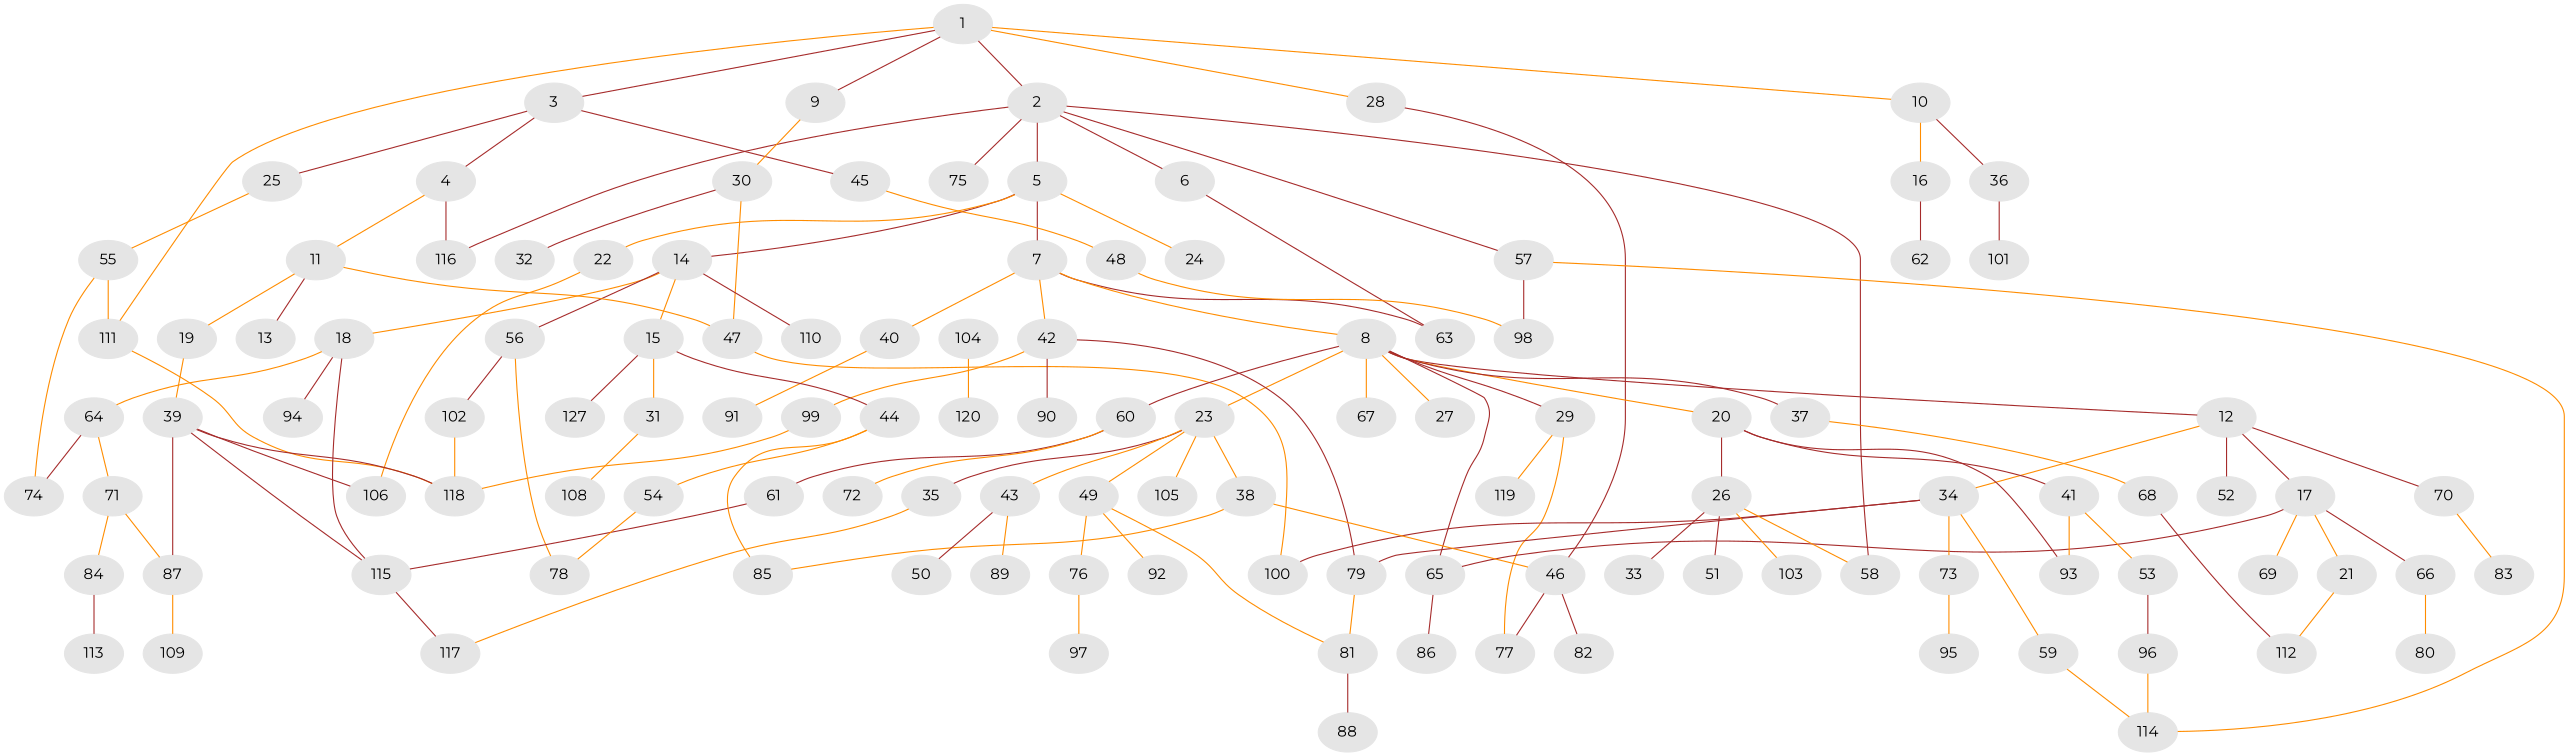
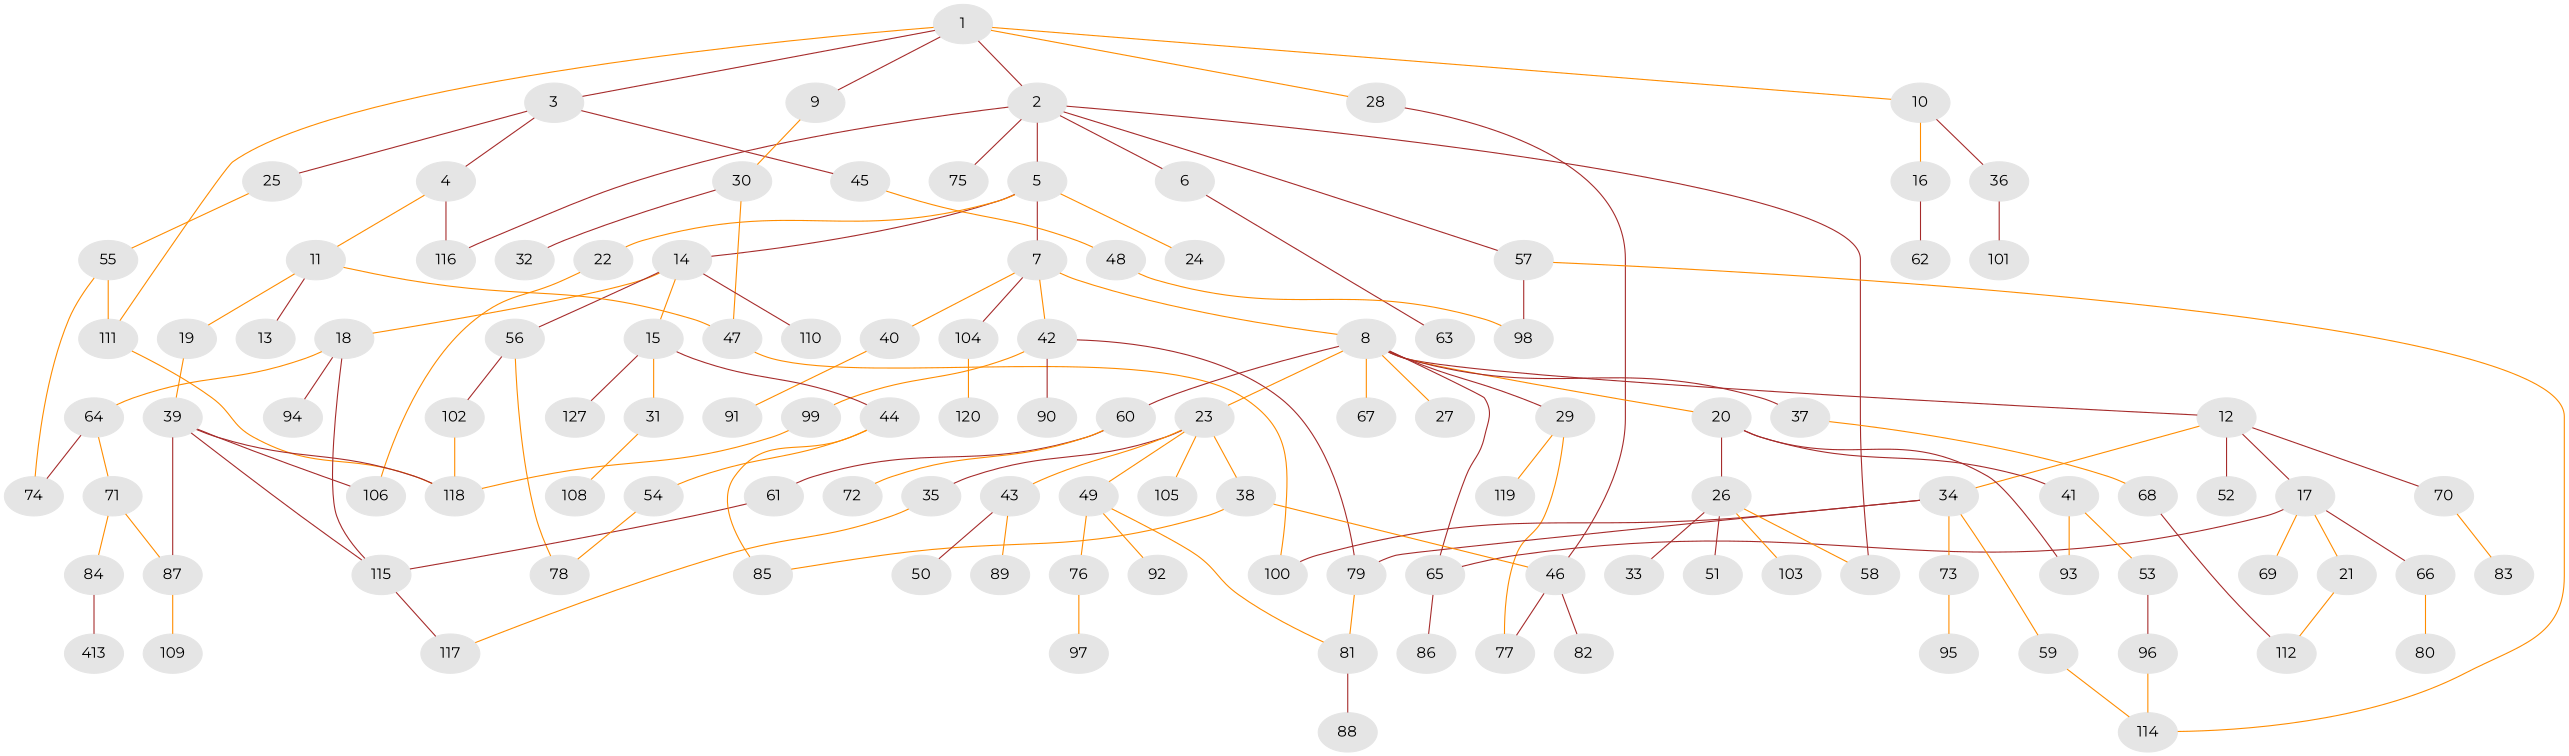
(1213, 299) -> (1003, 300)
(94, 654) -> (94, 654)
